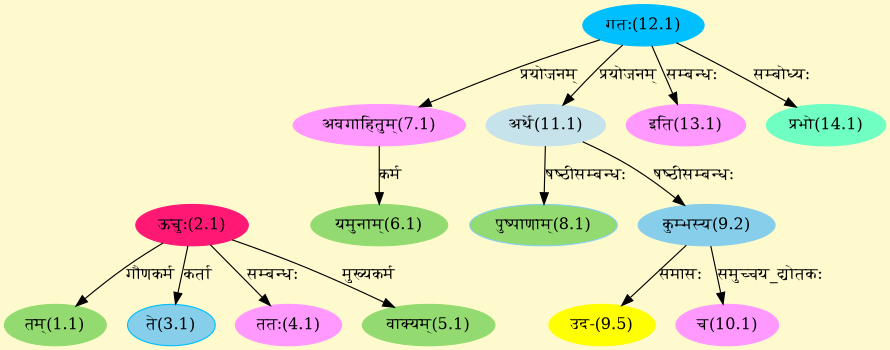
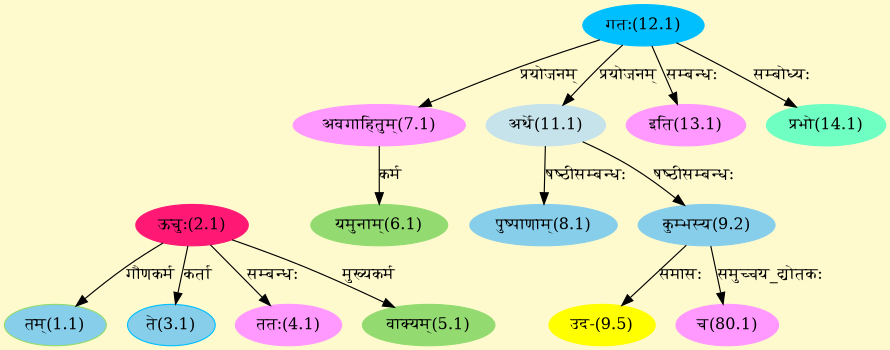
(544, 225) -> (544, 225)
(55, 325) -> (55, 325)
(727, 325) -> (727, 325)
